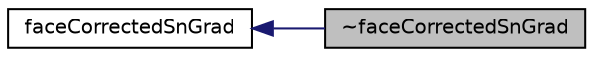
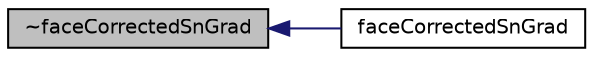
(299, 28) -> (315, 28)
